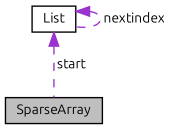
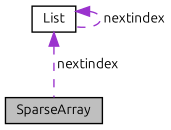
(70, 65) -> (87, 65)
